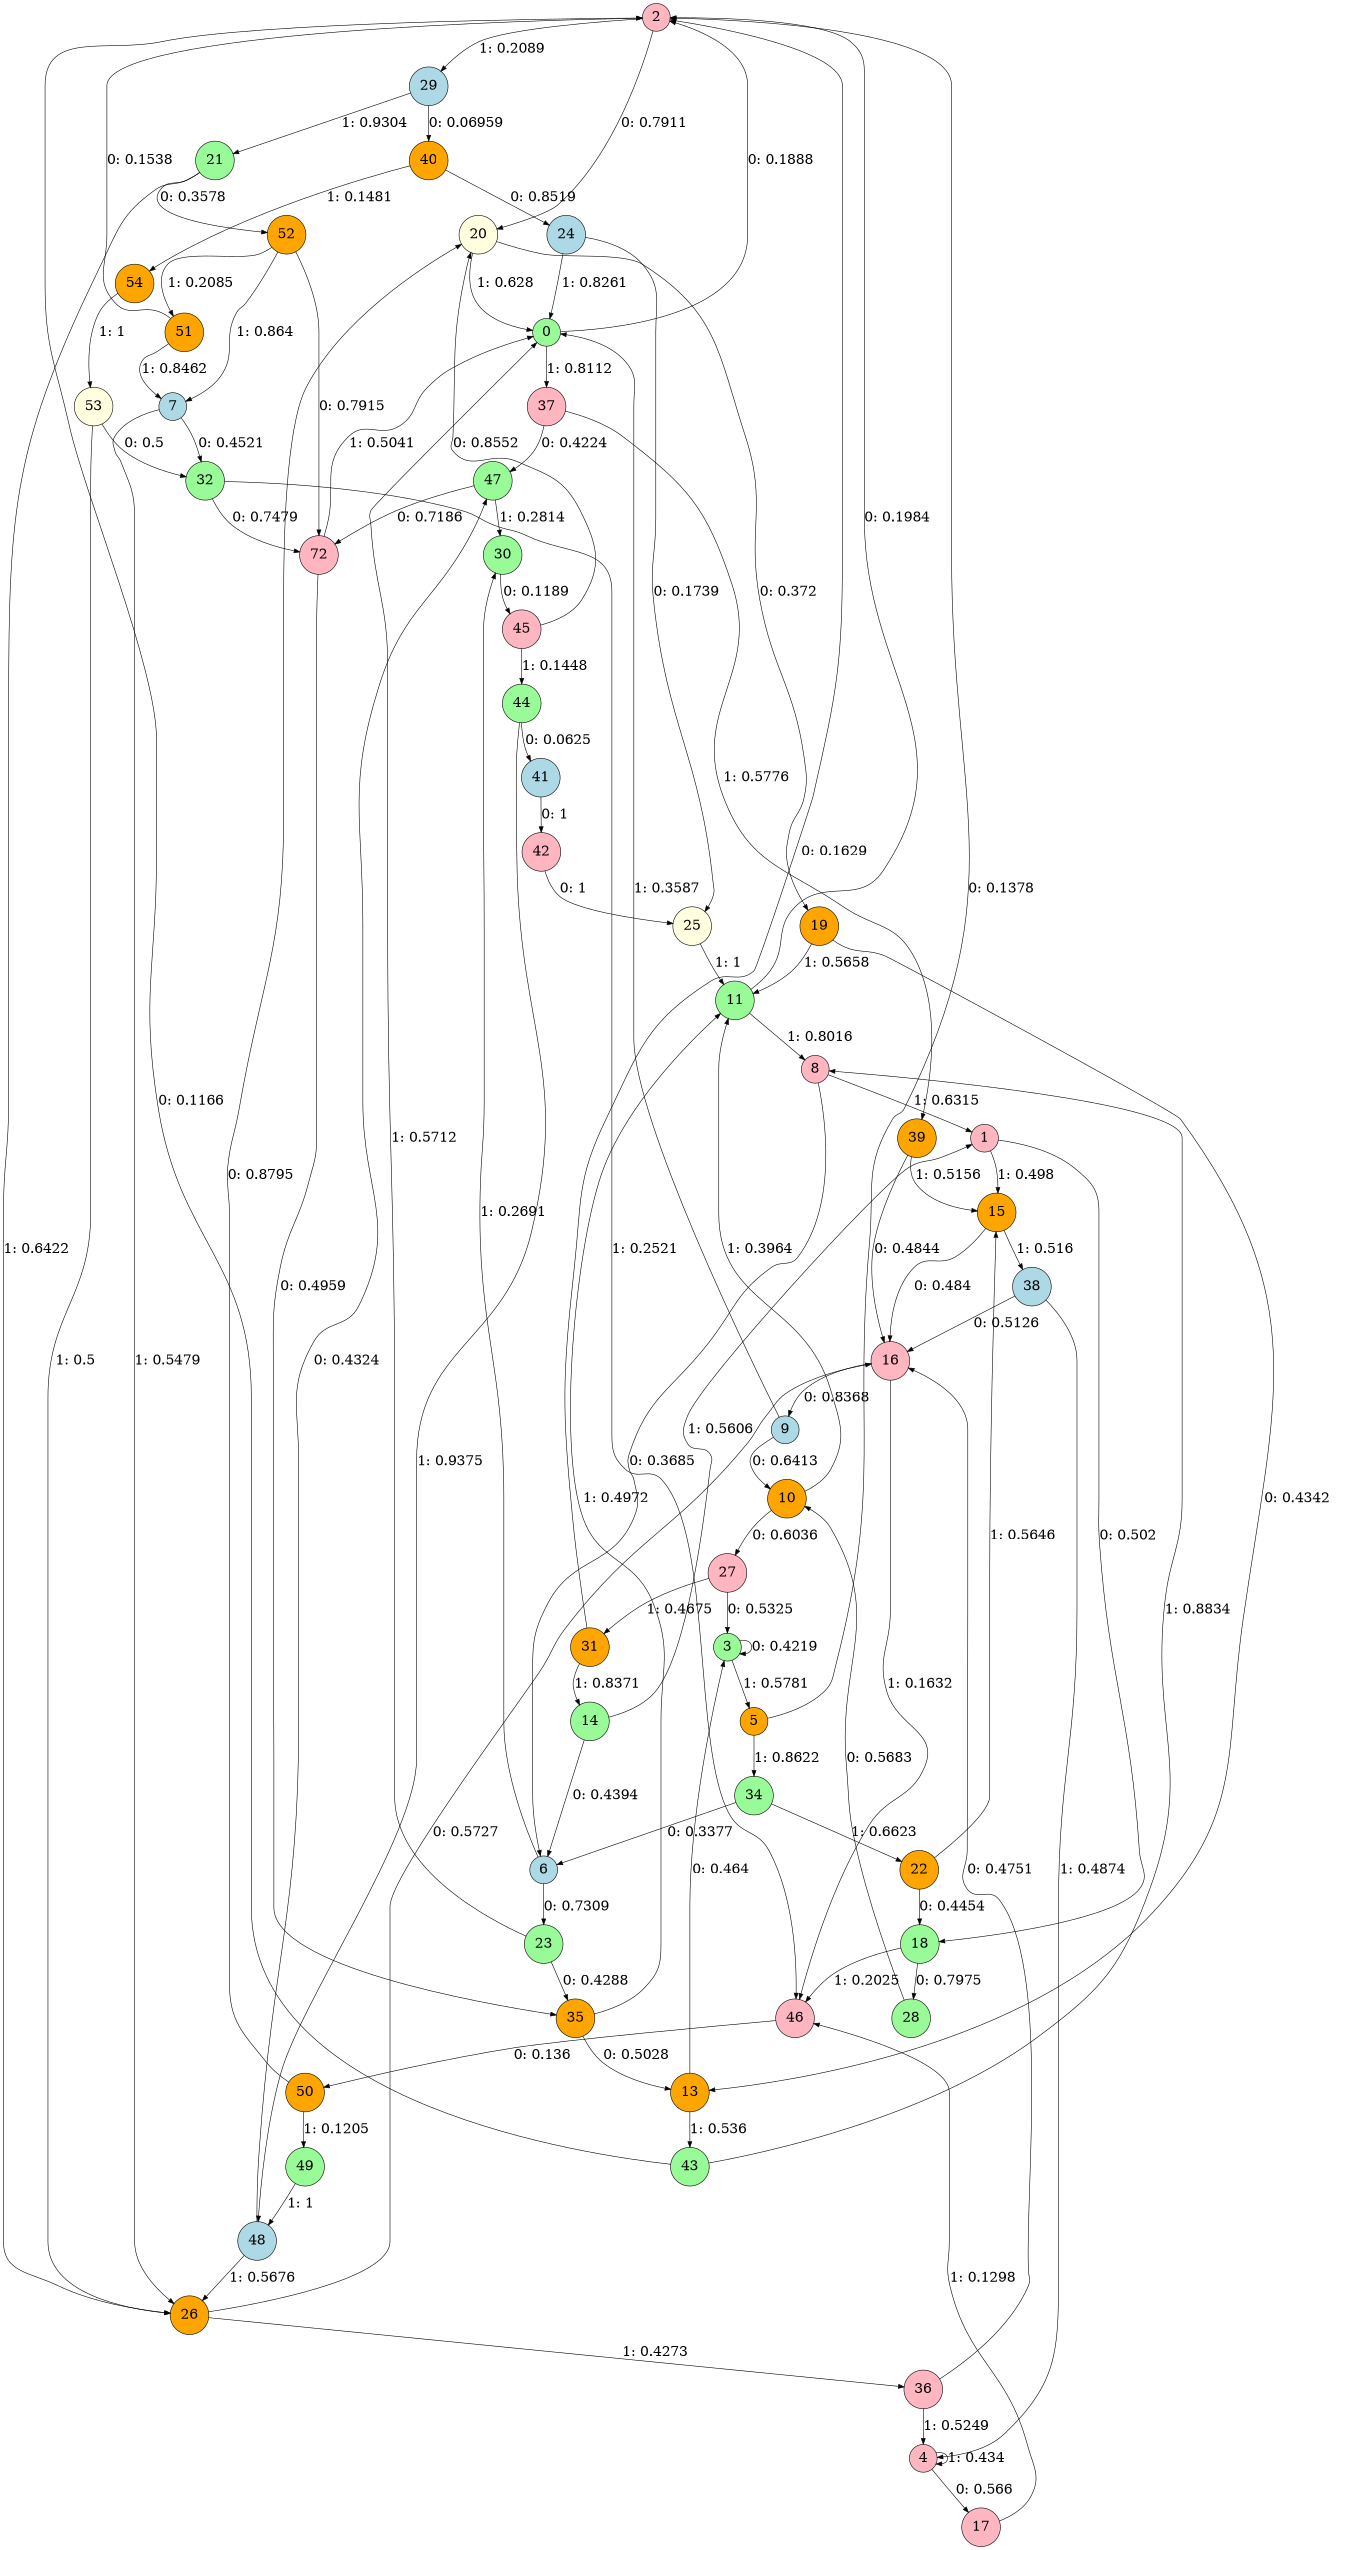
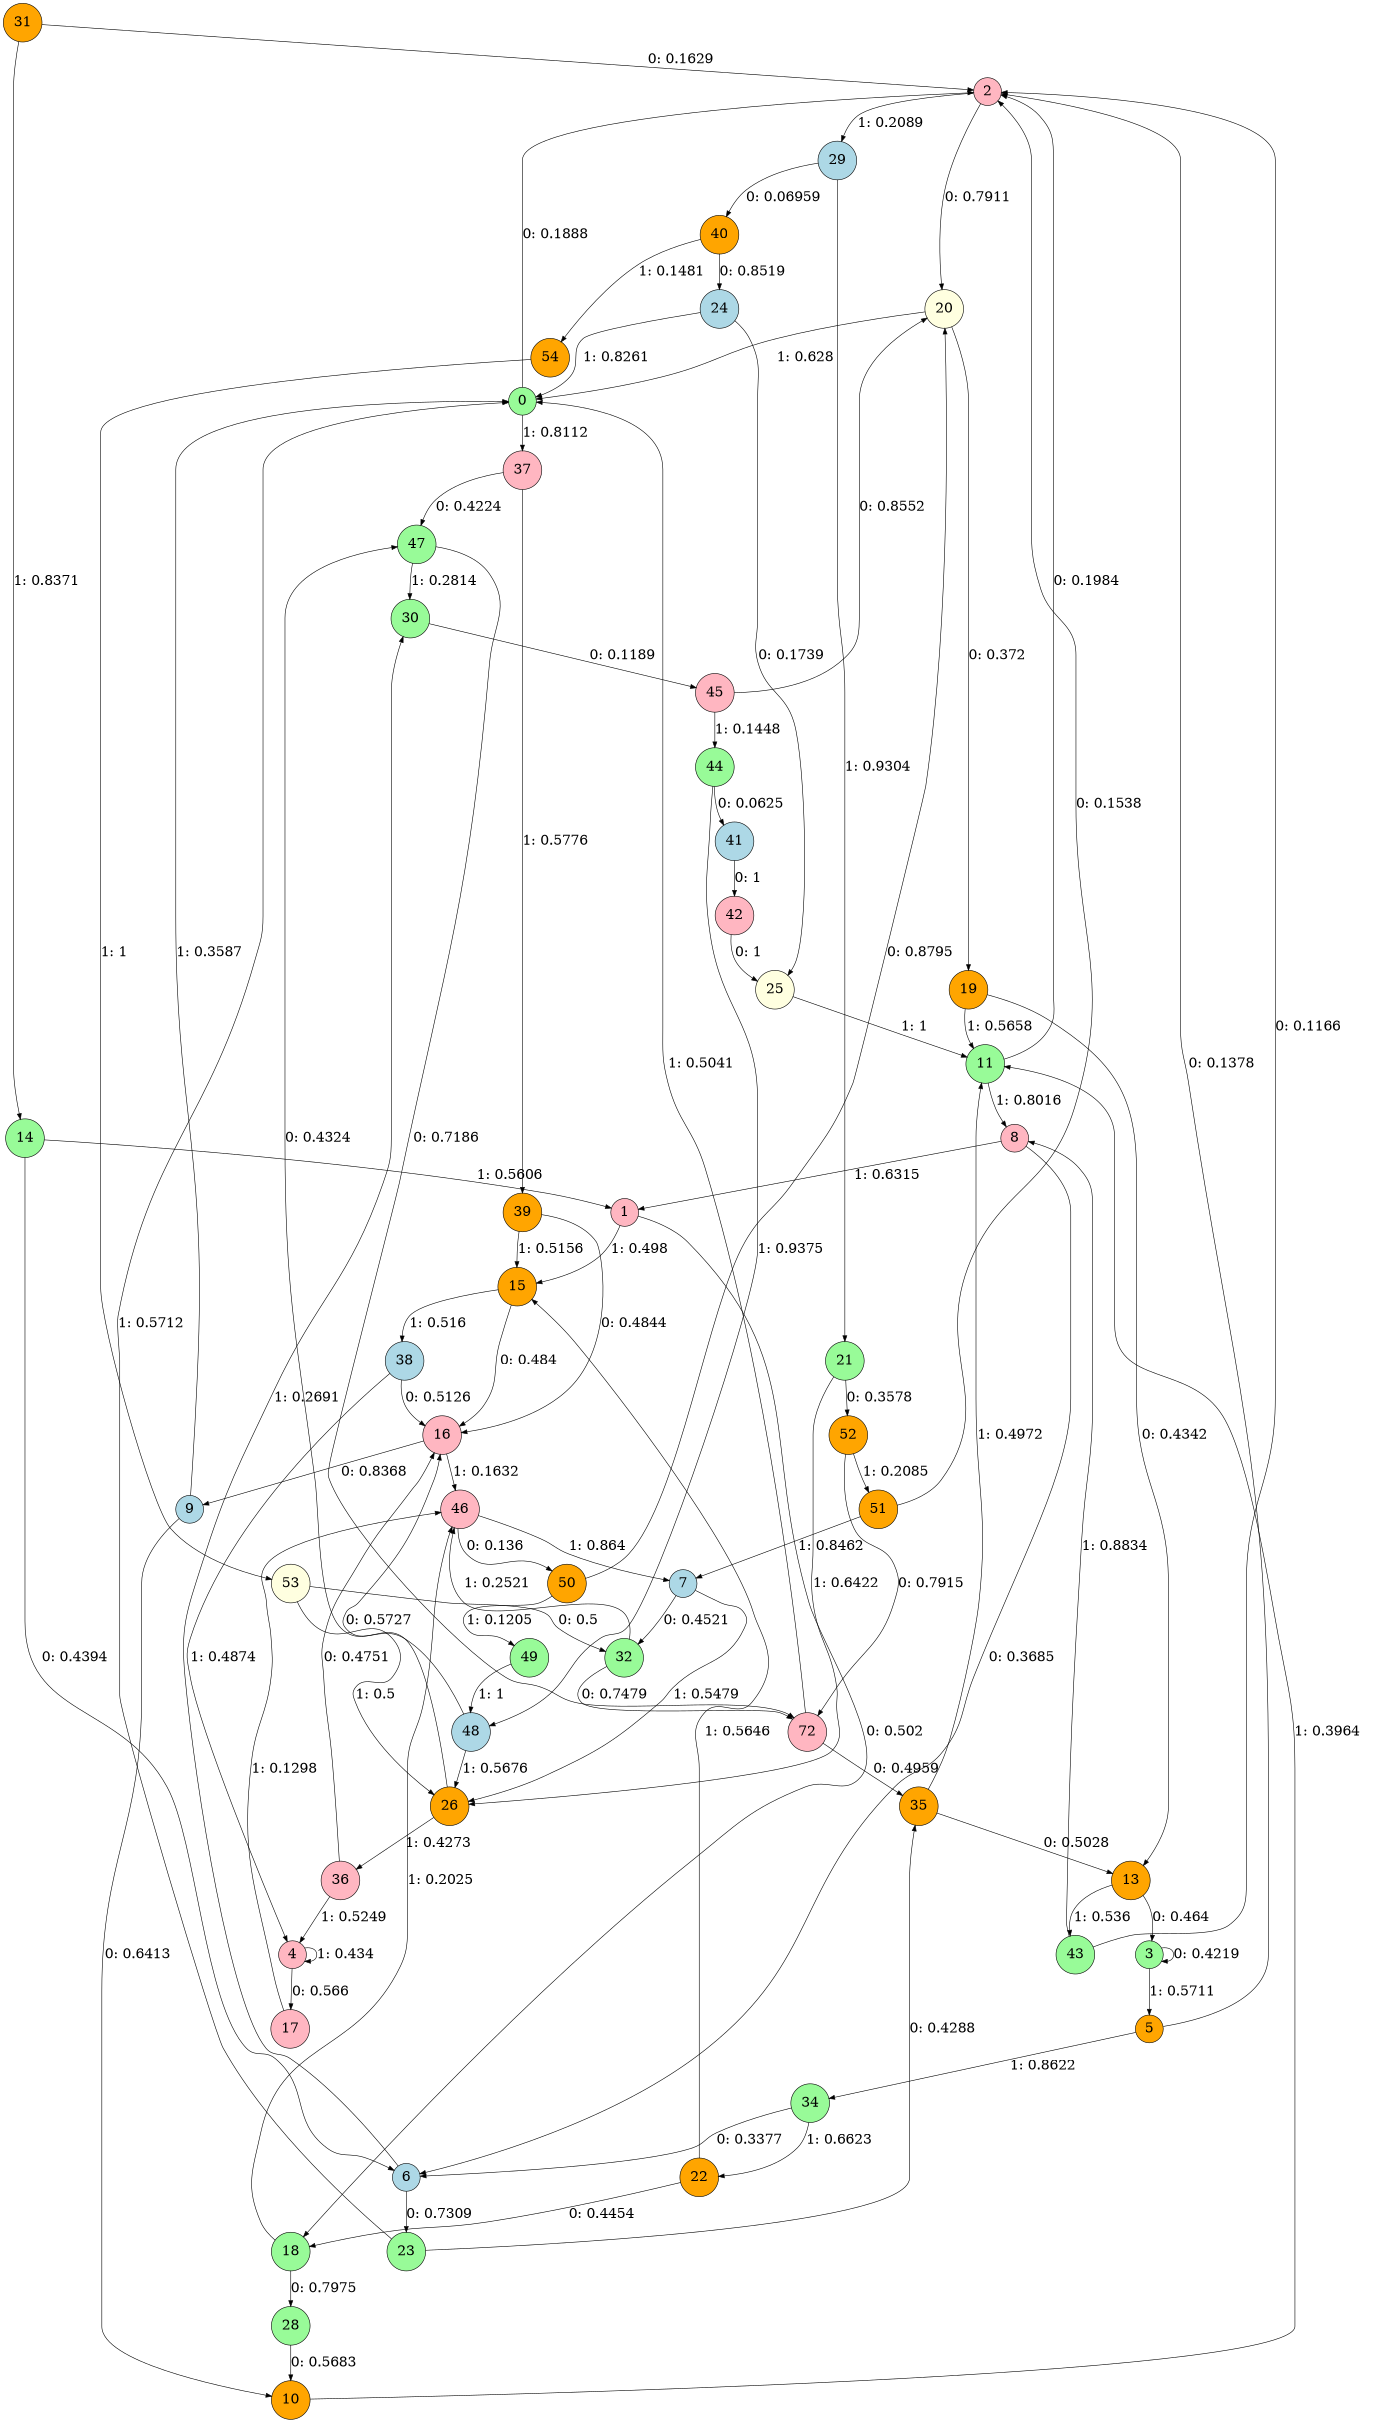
(231, 327) -> (569, 1554)
(727, 1573) -> none
(782, 1684) -> (1189, 1992)
